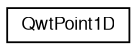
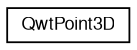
(68, 25) -> (68, 25)
